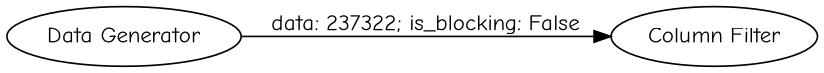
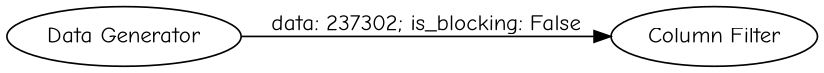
(426, 24) -> (426, 24)
